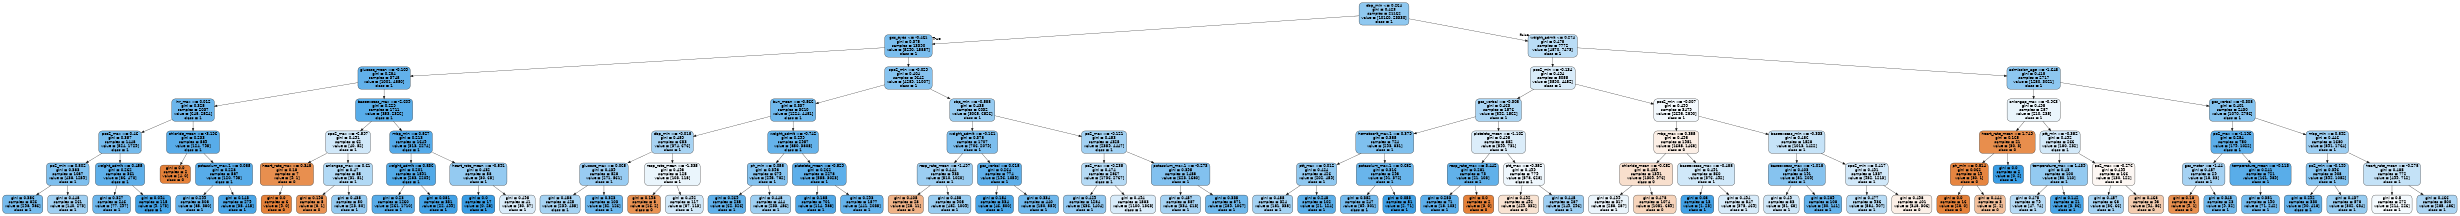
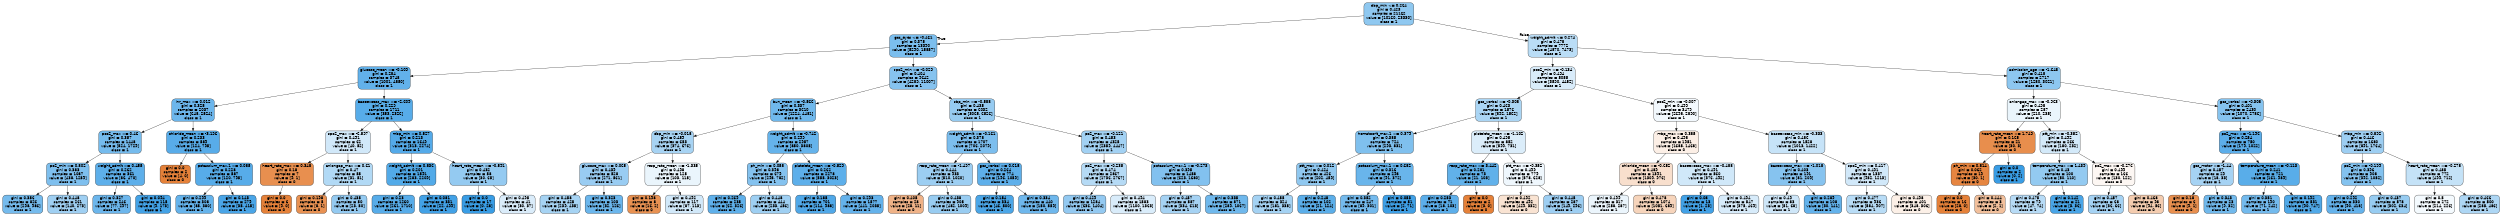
none -> (2303, 204)
